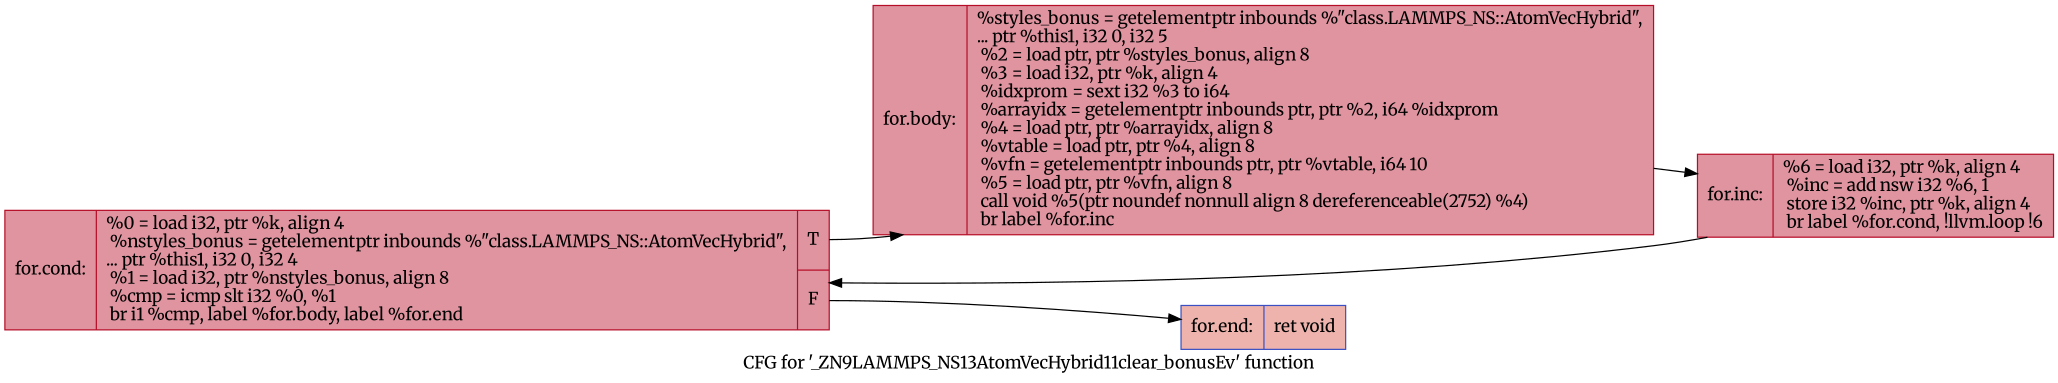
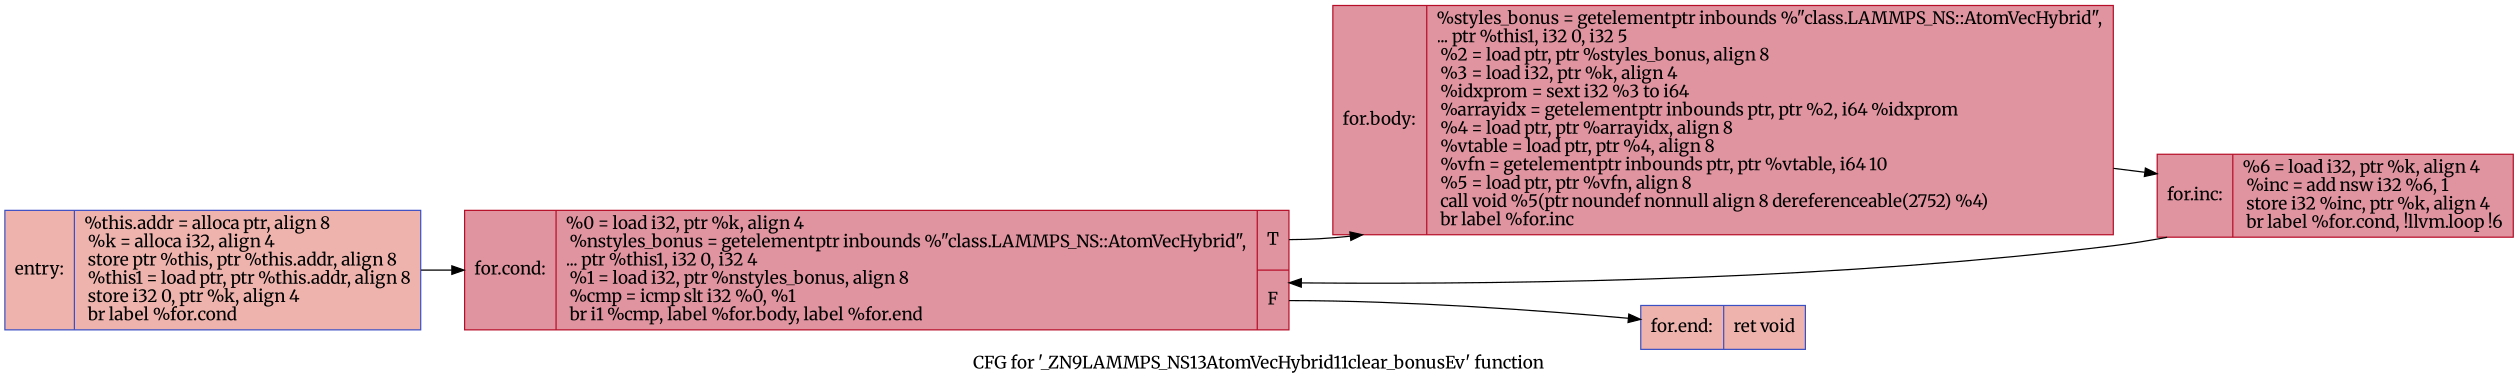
none -> (213, 270)
